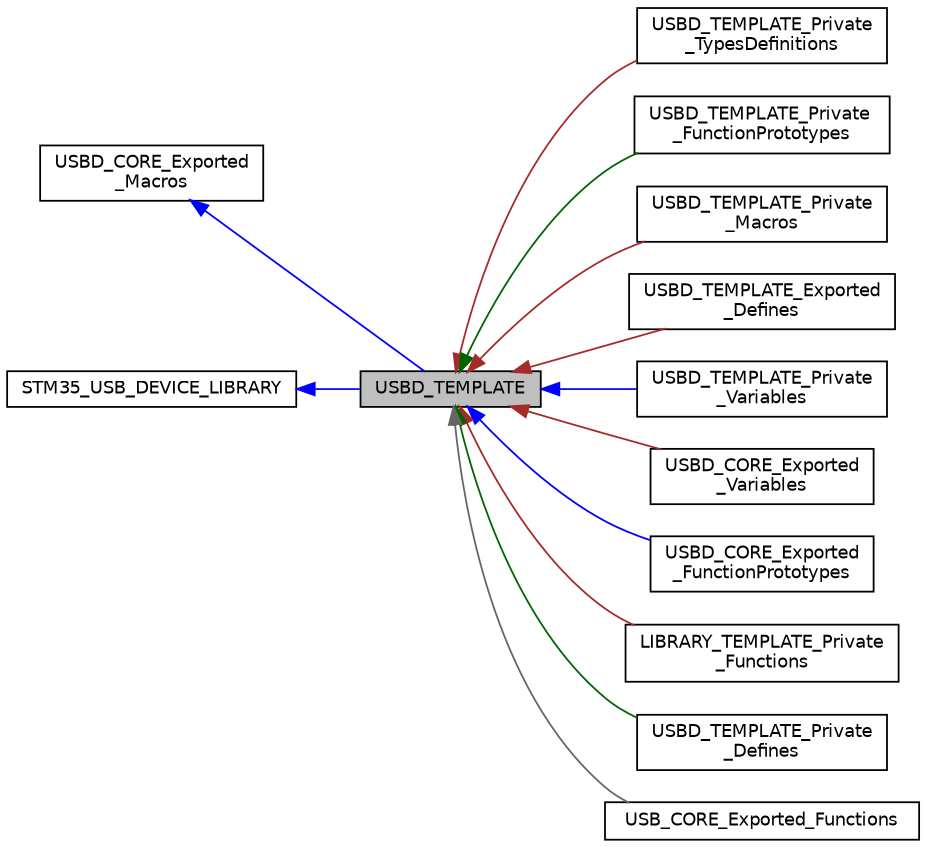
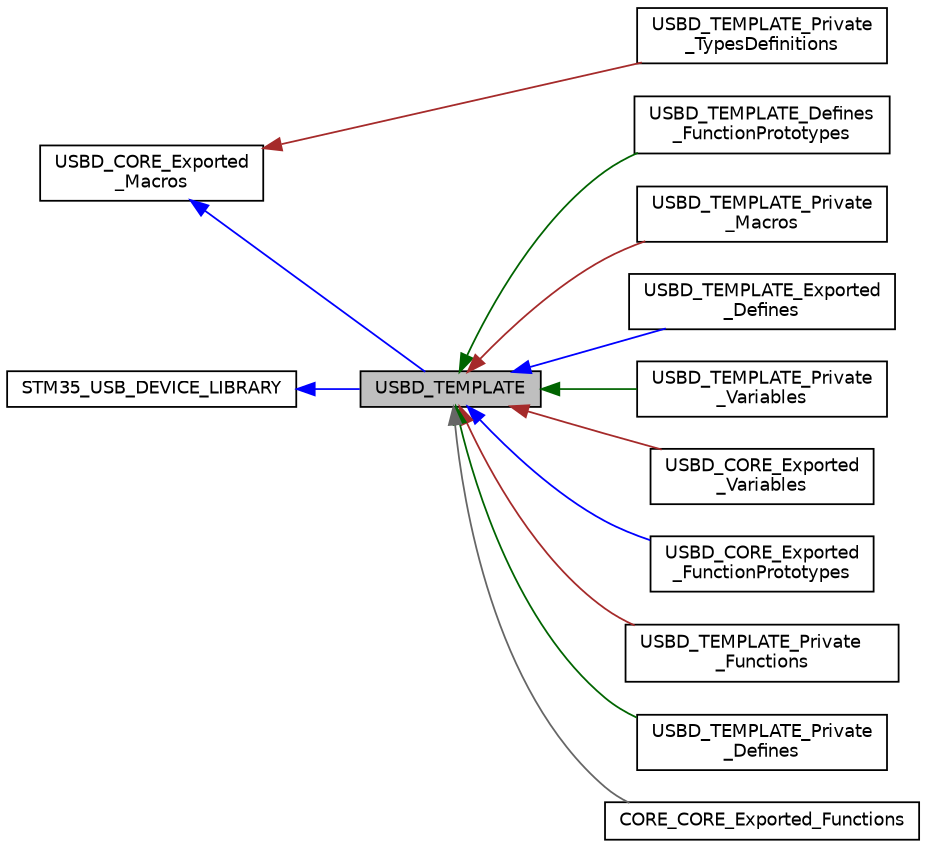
(762, 125) -> (762, 125)
(521, 189) -> (462, 103)
(598, 348) -> (598, 348)
(598, 389) -> (598, 389)
(762, 653) -> (762, 653)
(762, 821) -> (762, 821)
